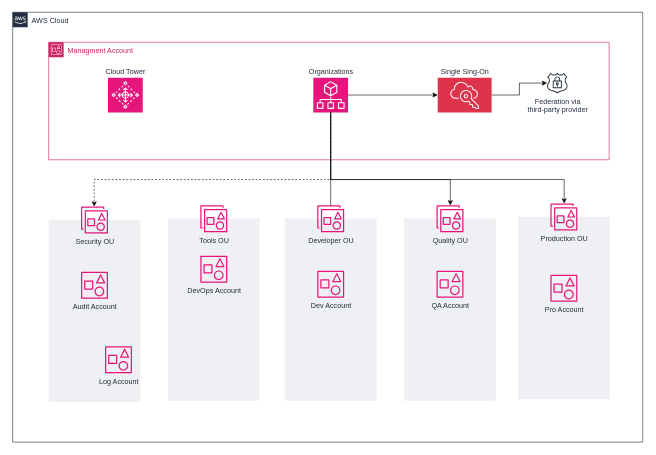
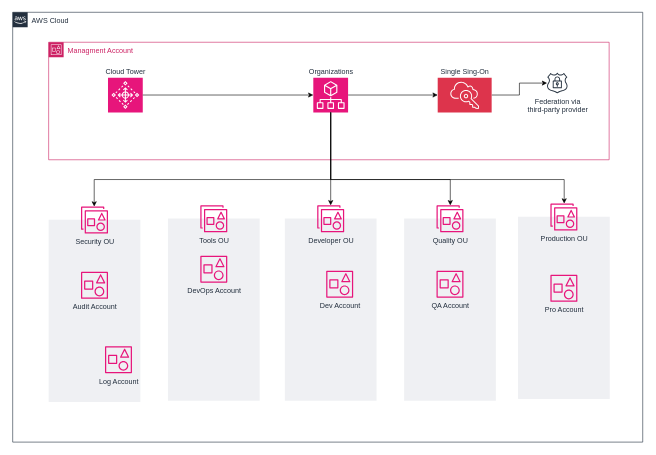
none -> (307, 95)
(201, 180) -> (201, 180)
(331, 202) -> (331, 200)
(331, 284) -> (340, 284)
